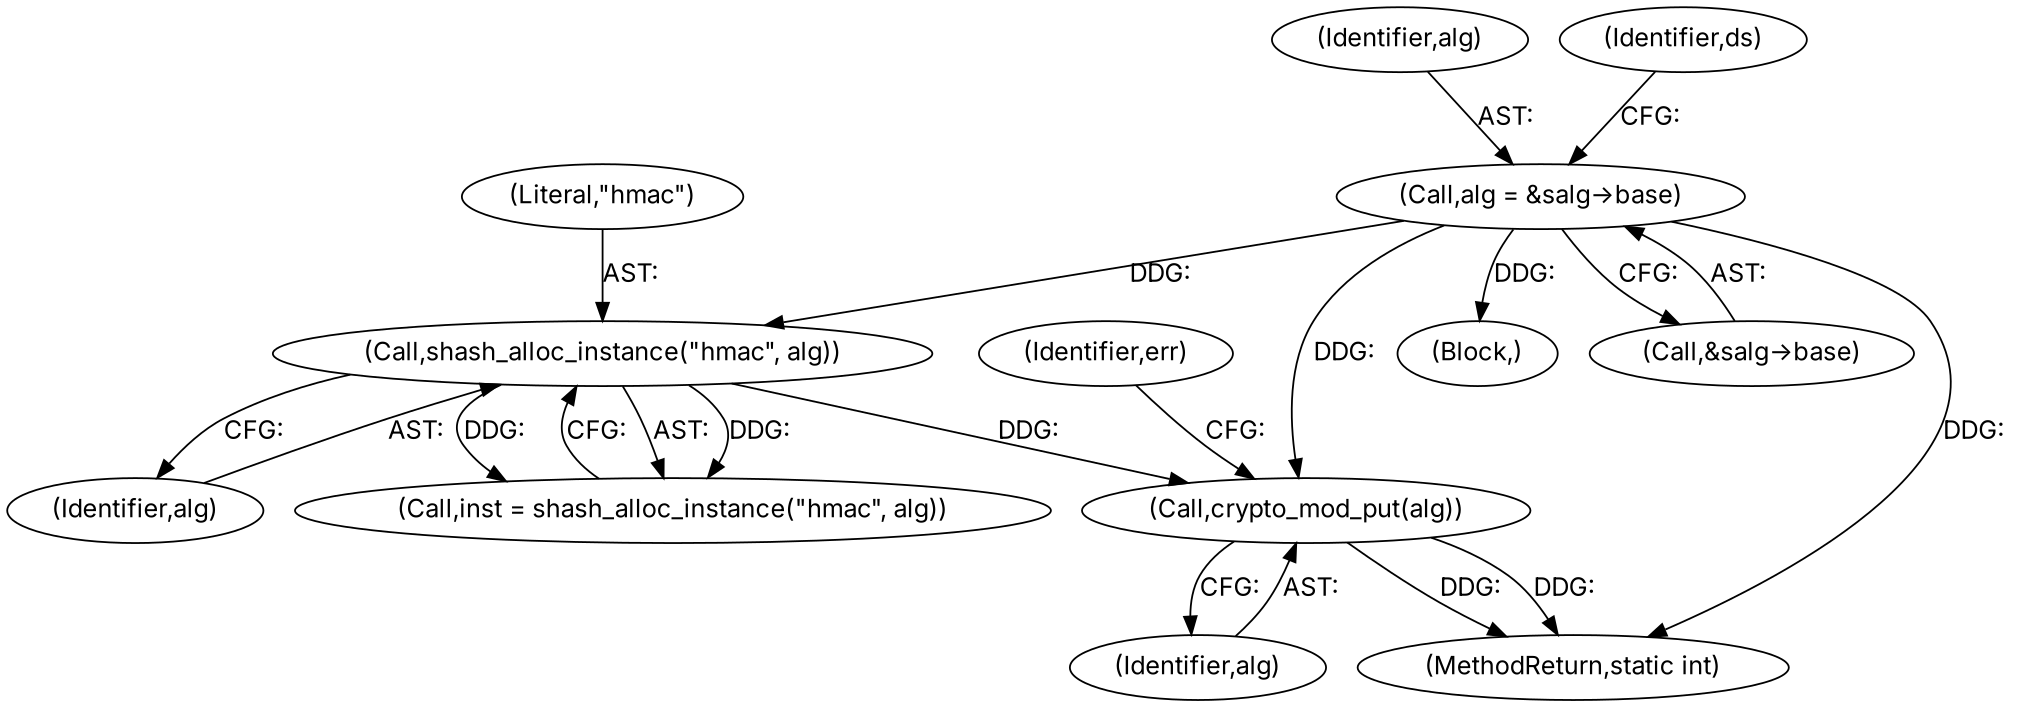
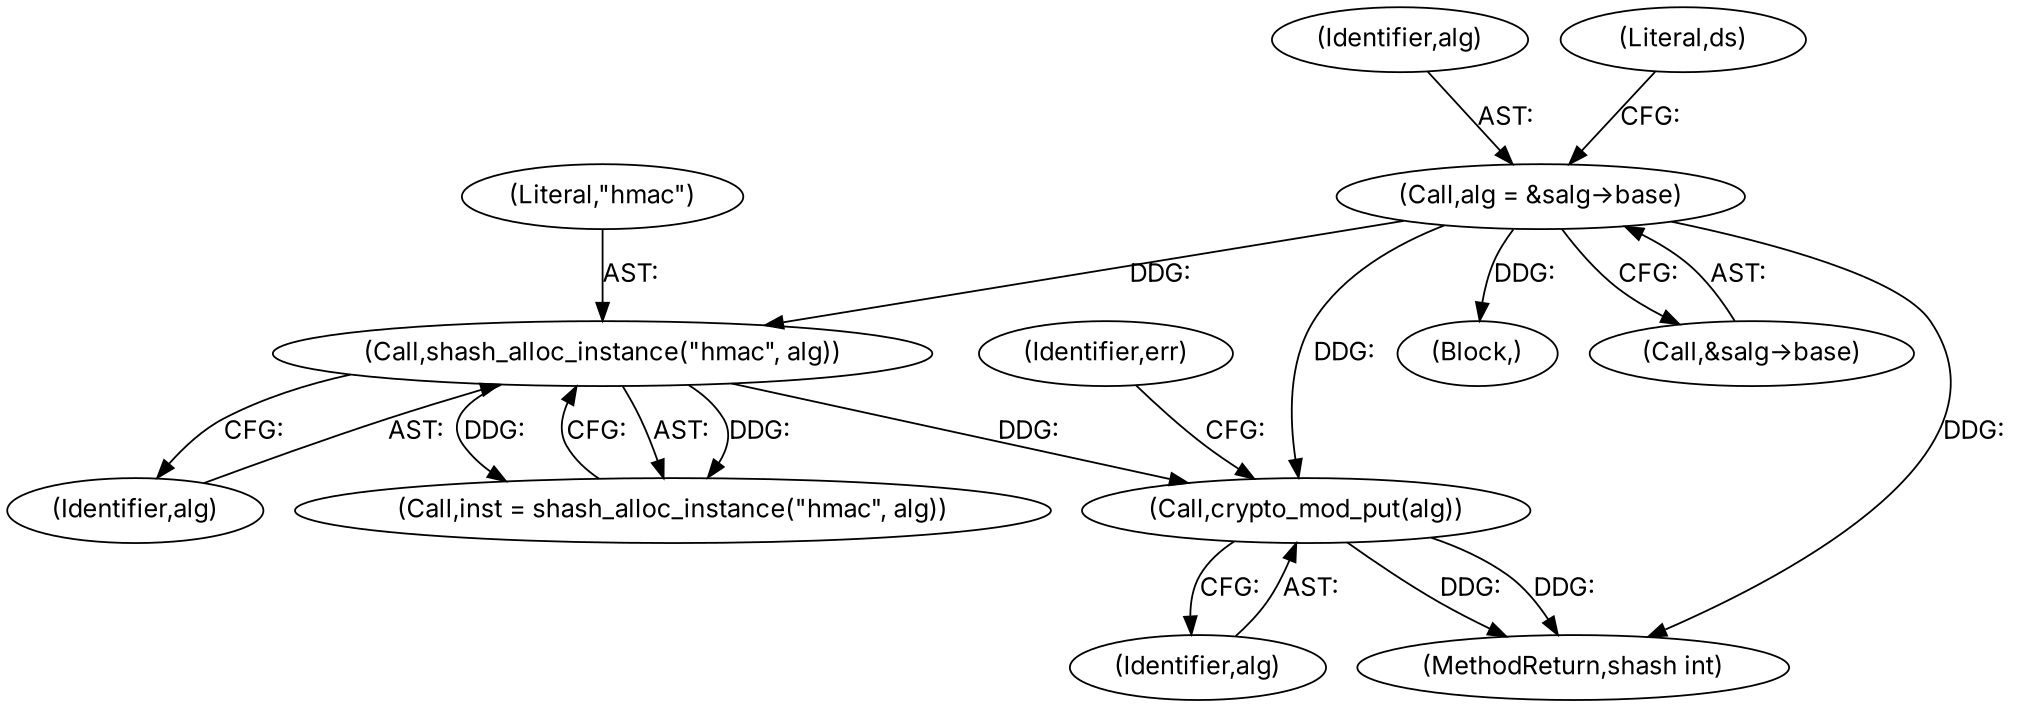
(1683, 40) -> (1683, 40)
(1573, 668) -> (1573, 668)
